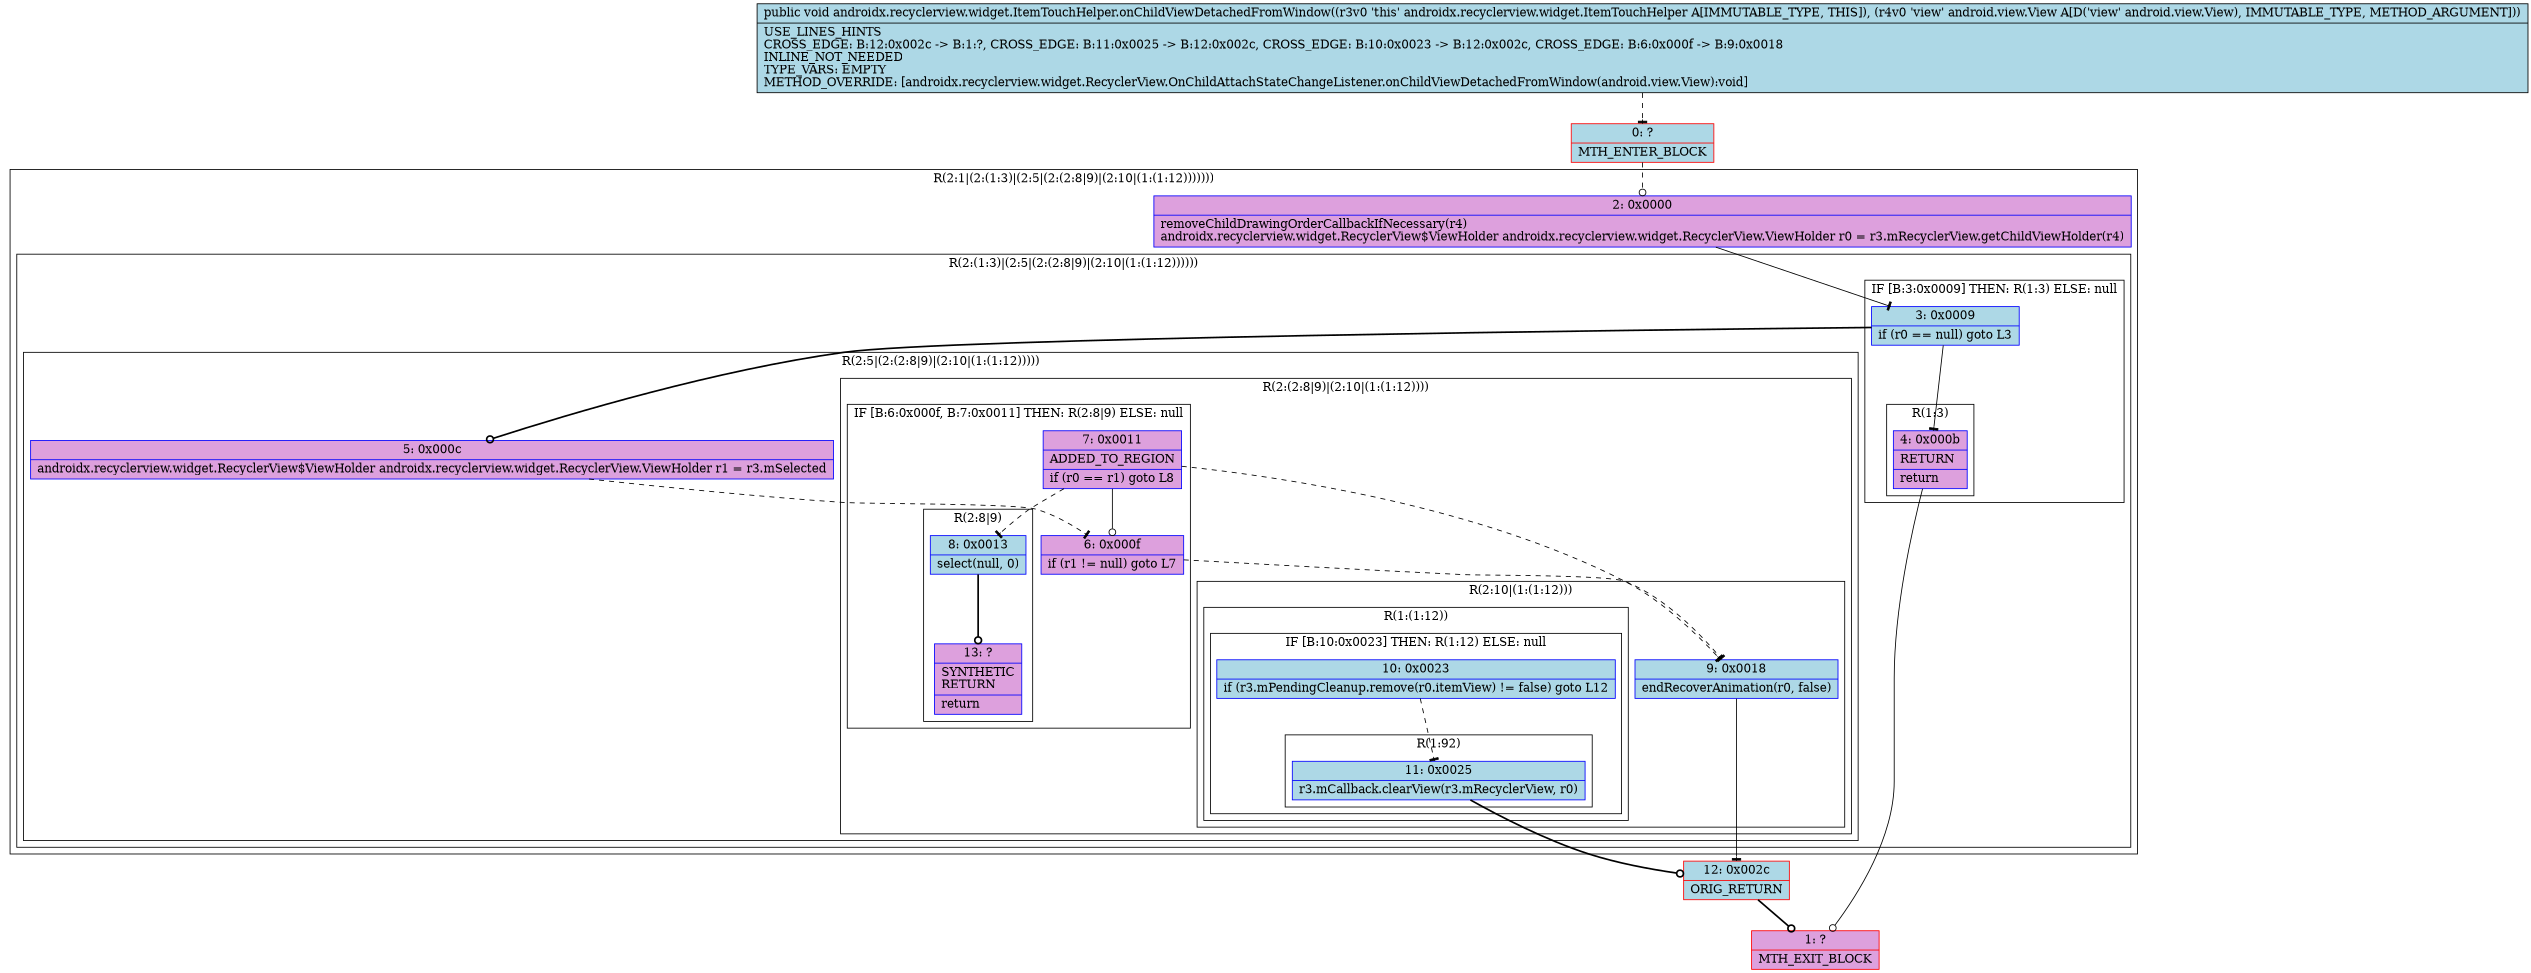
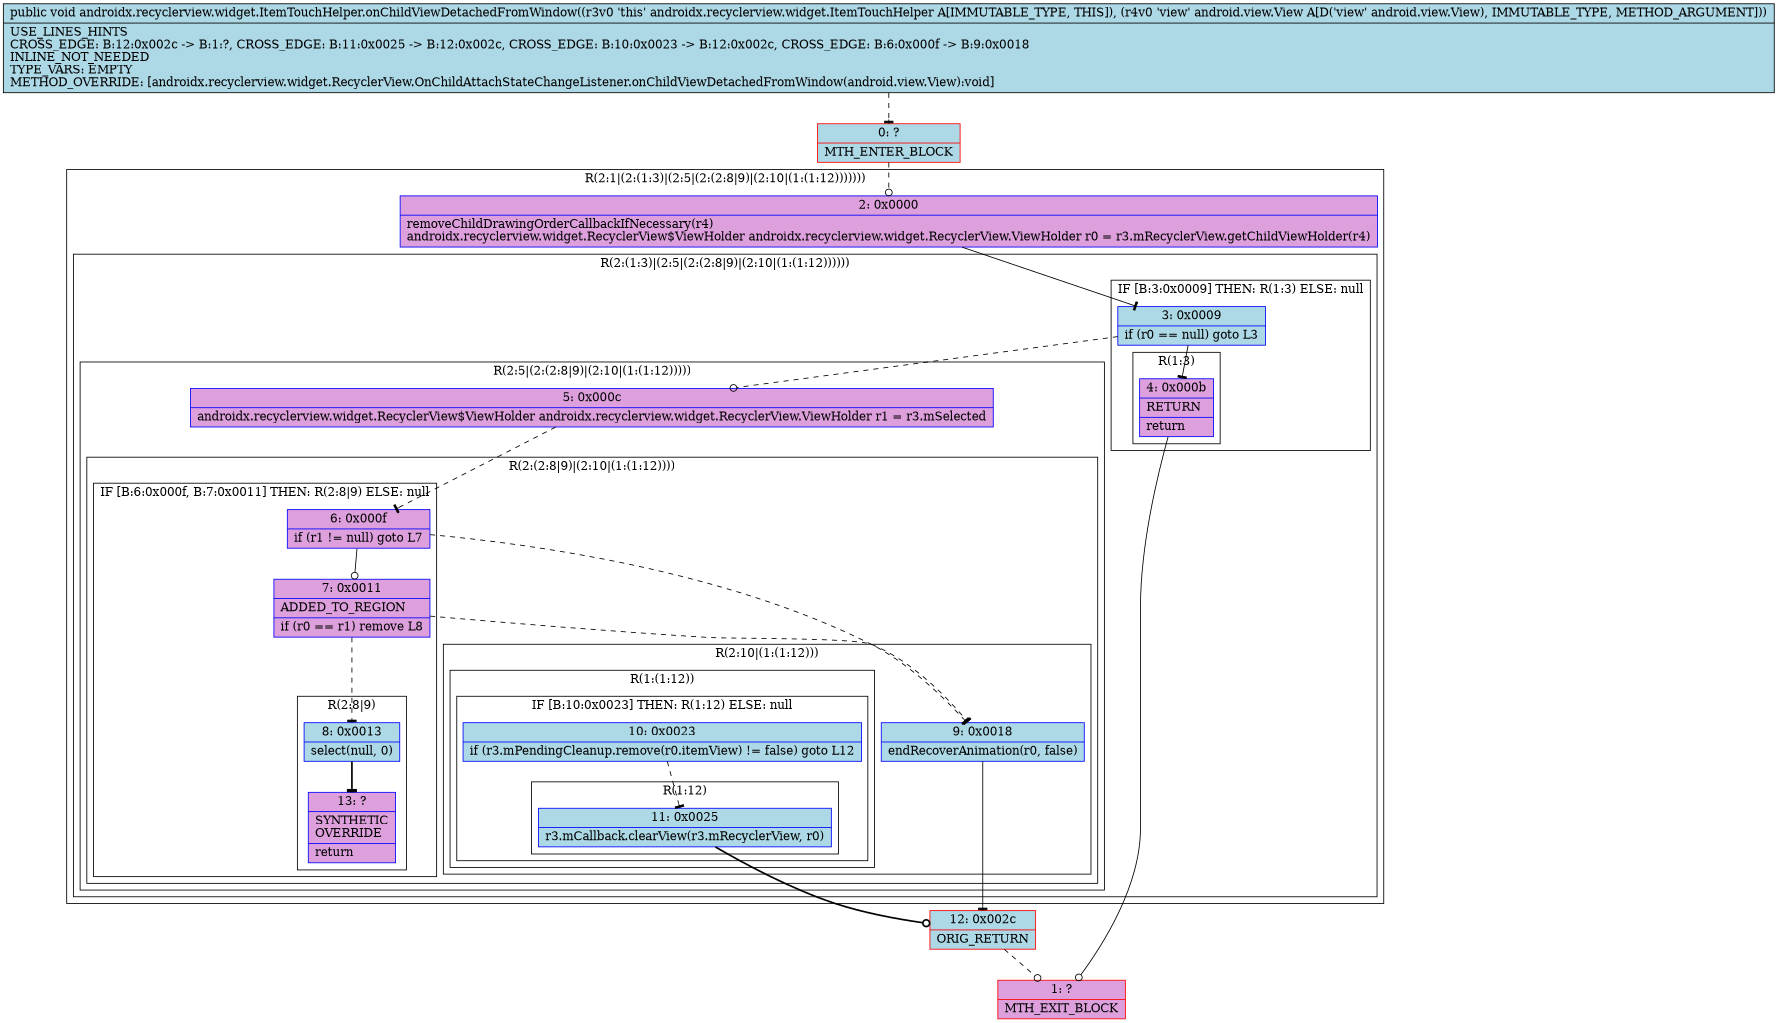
(1177, 338) -> (889, 367)
(1112, 479) -> (352, 627)
(1112, 509) -> (356, 560)
(978, 606) -> (352, 775)
(968, 685) -> (349, 833)
(1439, 745) -> (685, 791)
(1773, 913) -> (1020, 963)
